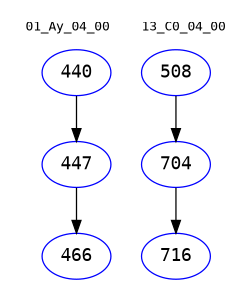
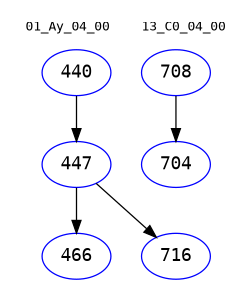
(176, 73) -> (176, 73)
(176, 204) -> (113, 198)
